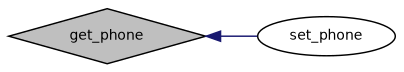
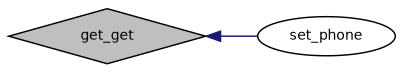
(107, 36) -> (107, 36)
